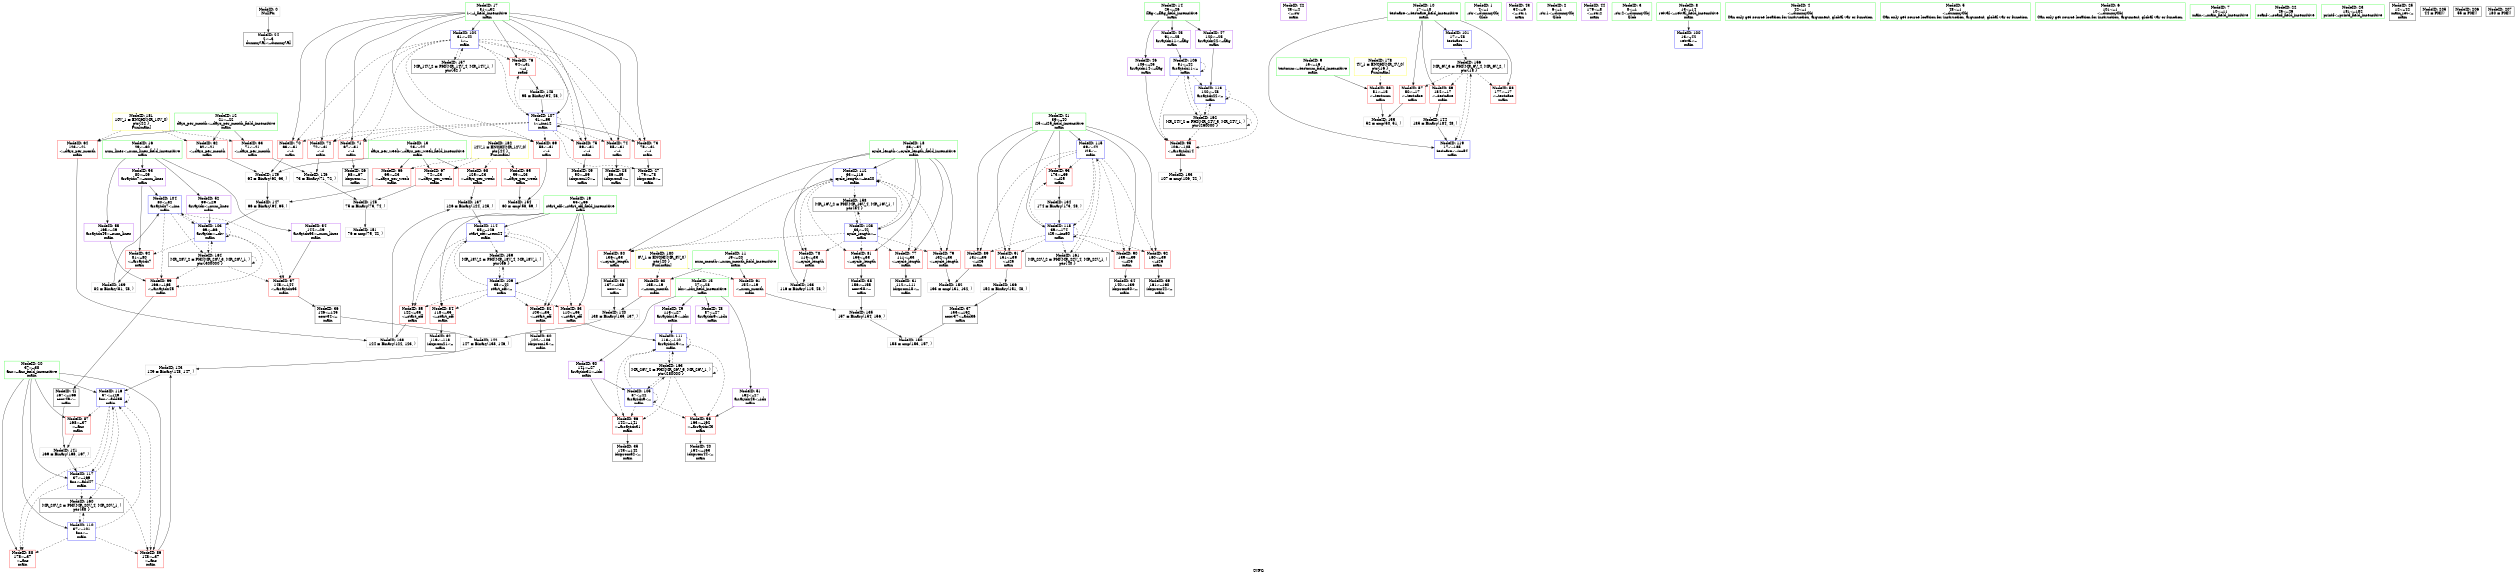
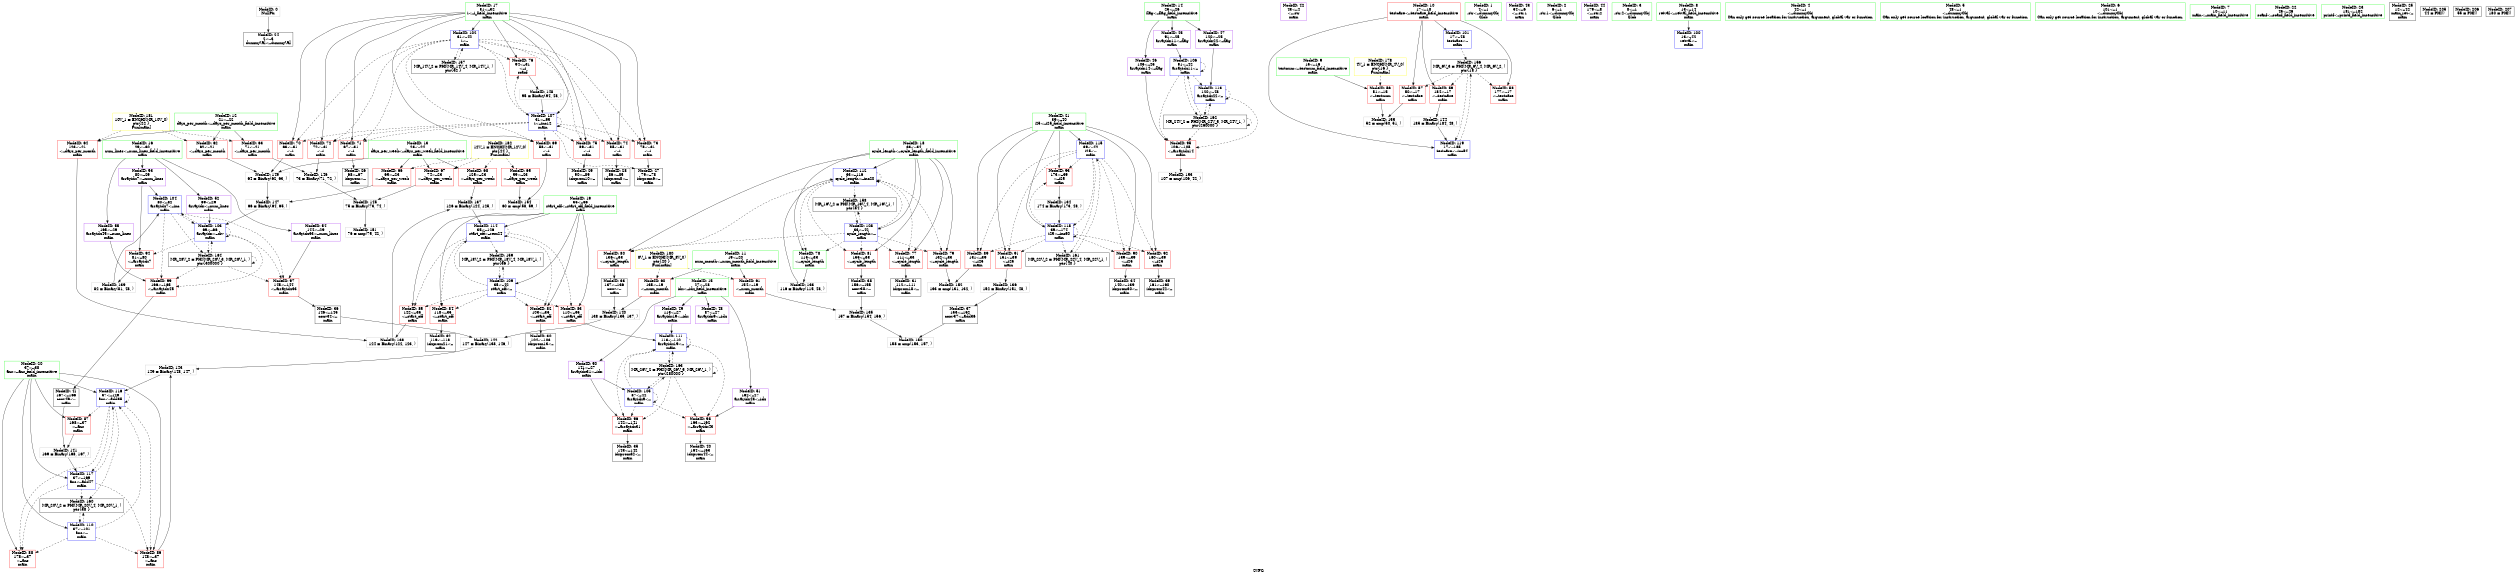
(1424, 12) -> (1424, 12)
(595, 130) -> (595, 130)
(810, 260) -> (810, 260)
